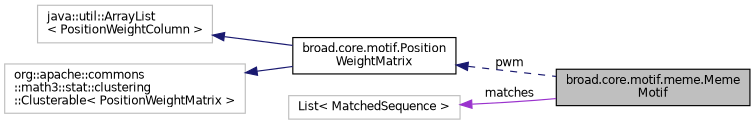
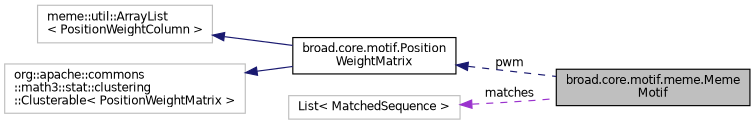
(125, 24) -> (125, 24)
(514, 102) -> (514, 102)
